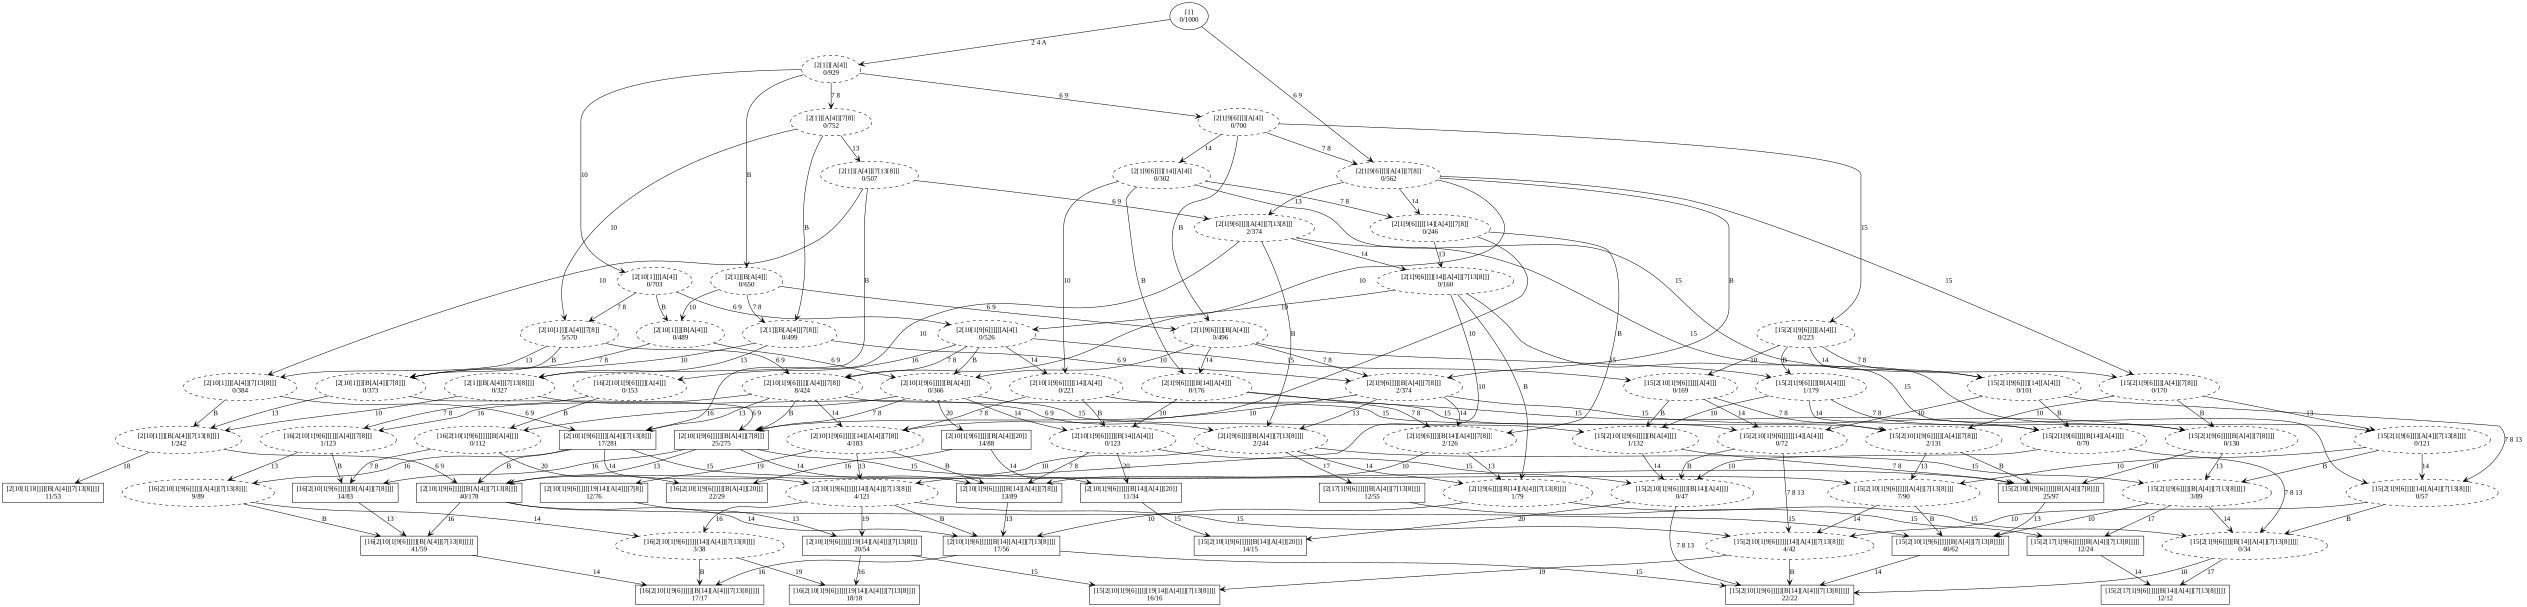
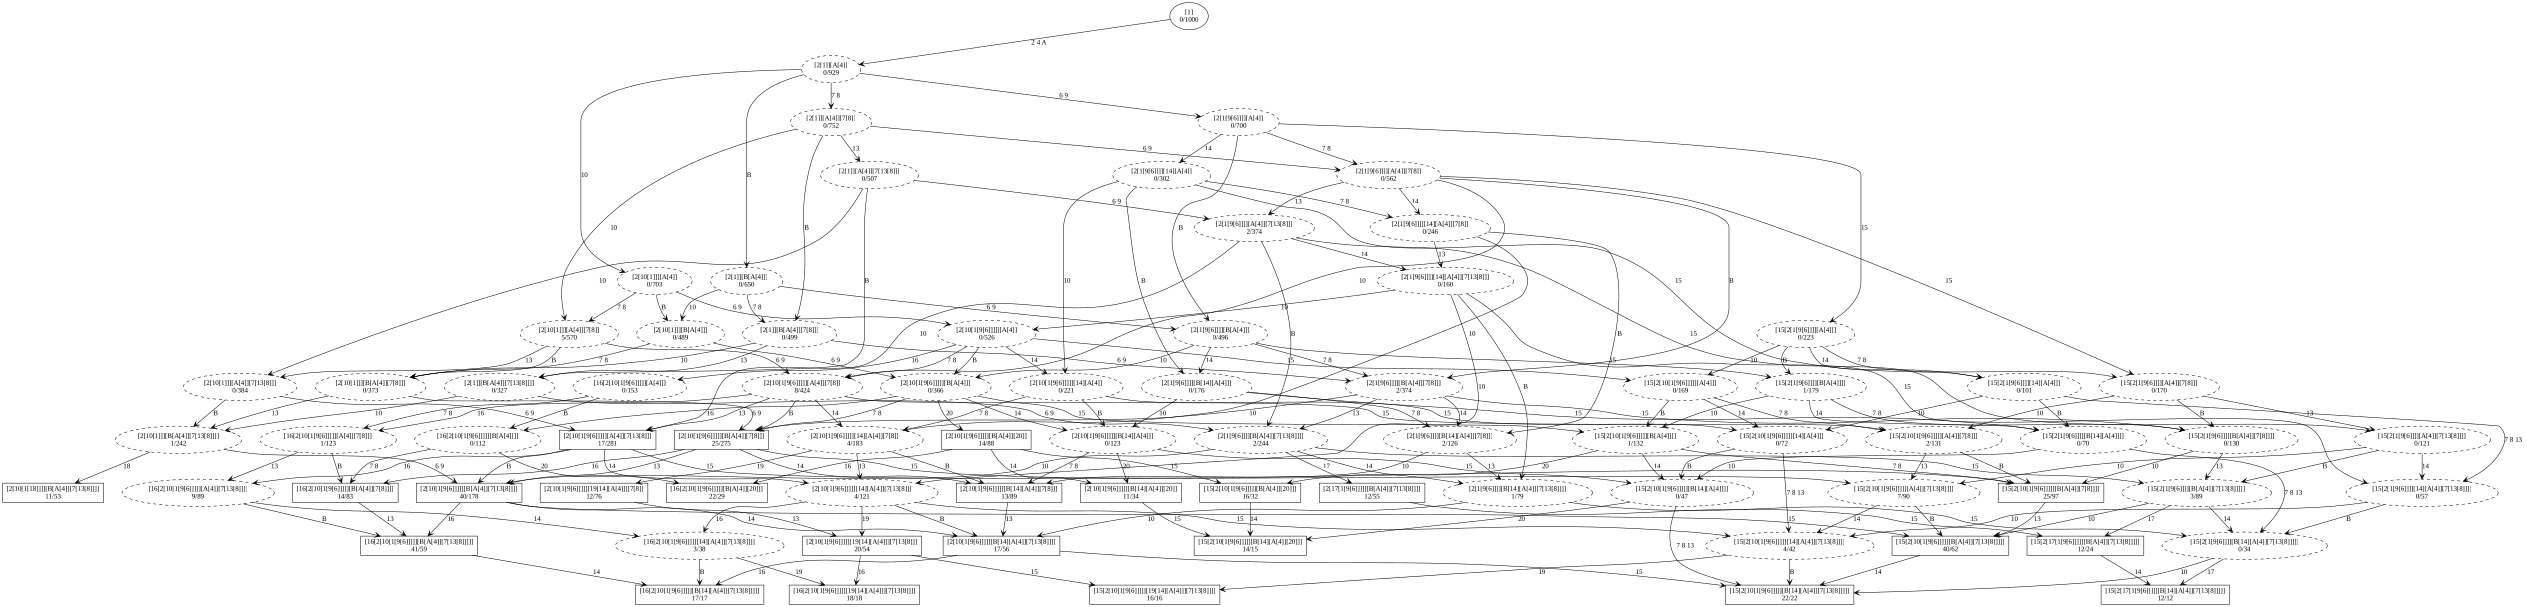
(1285, 93) -> (1103, 148)
none -> (1250, 493)
